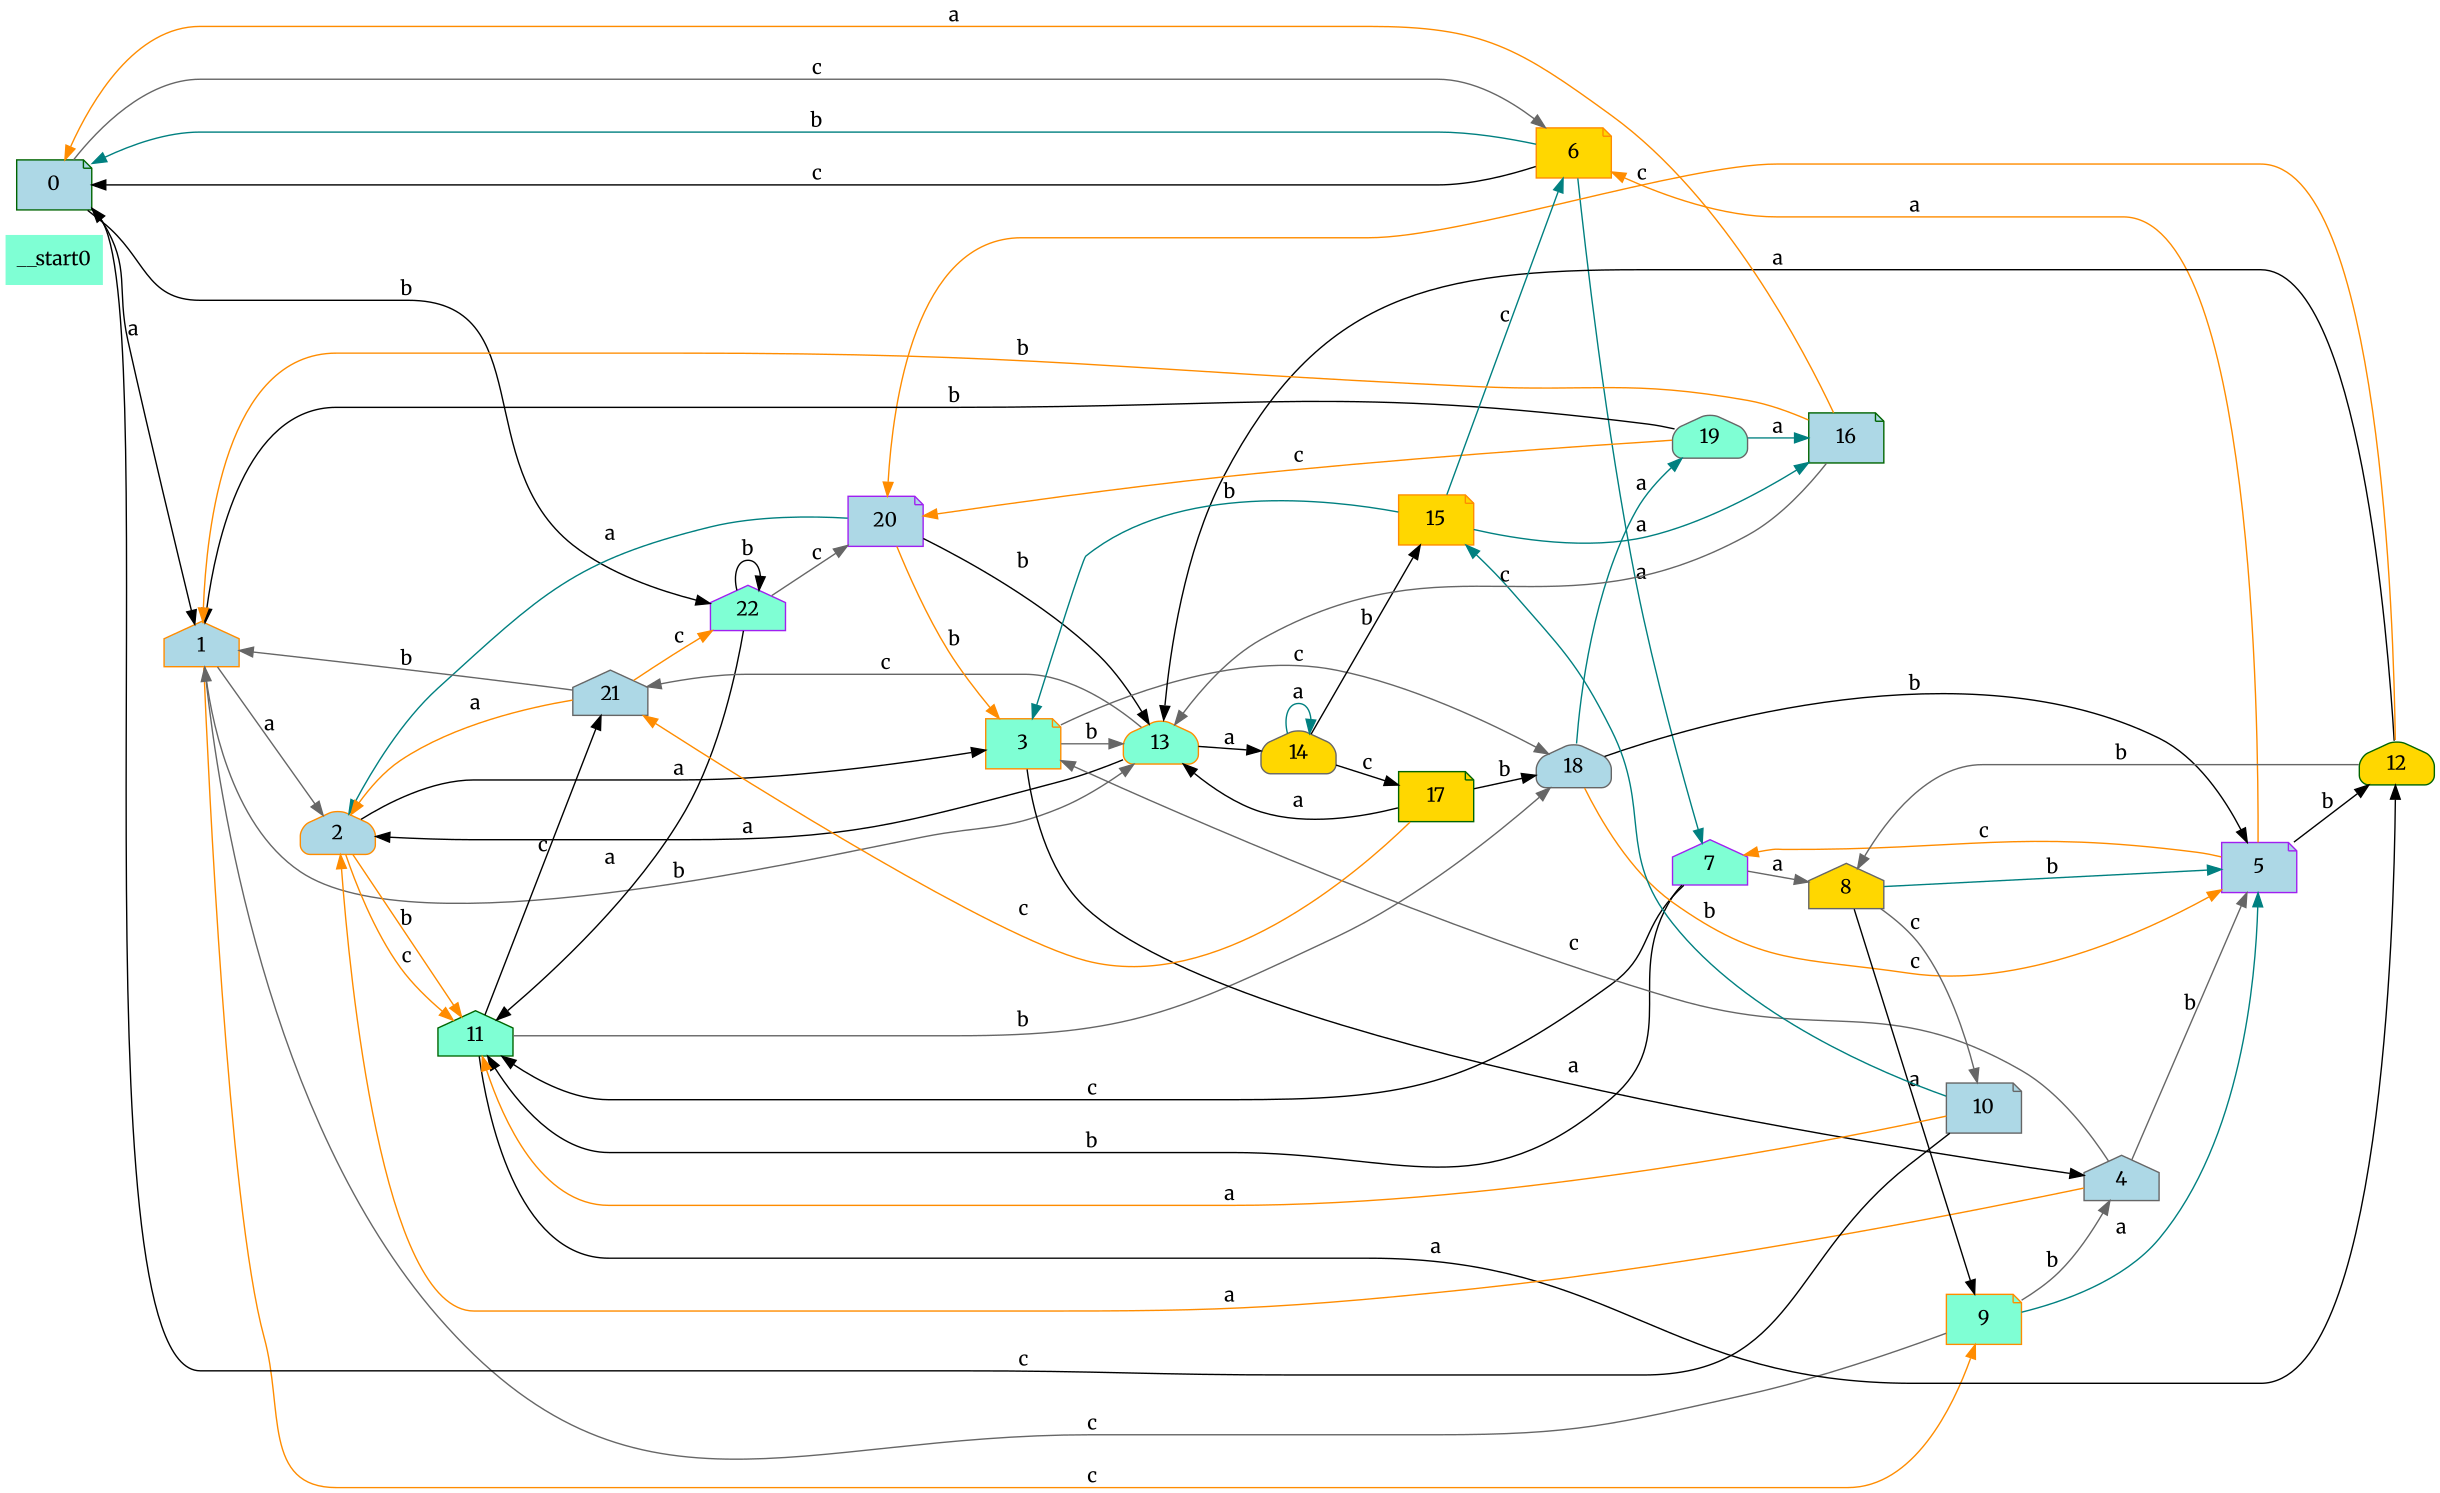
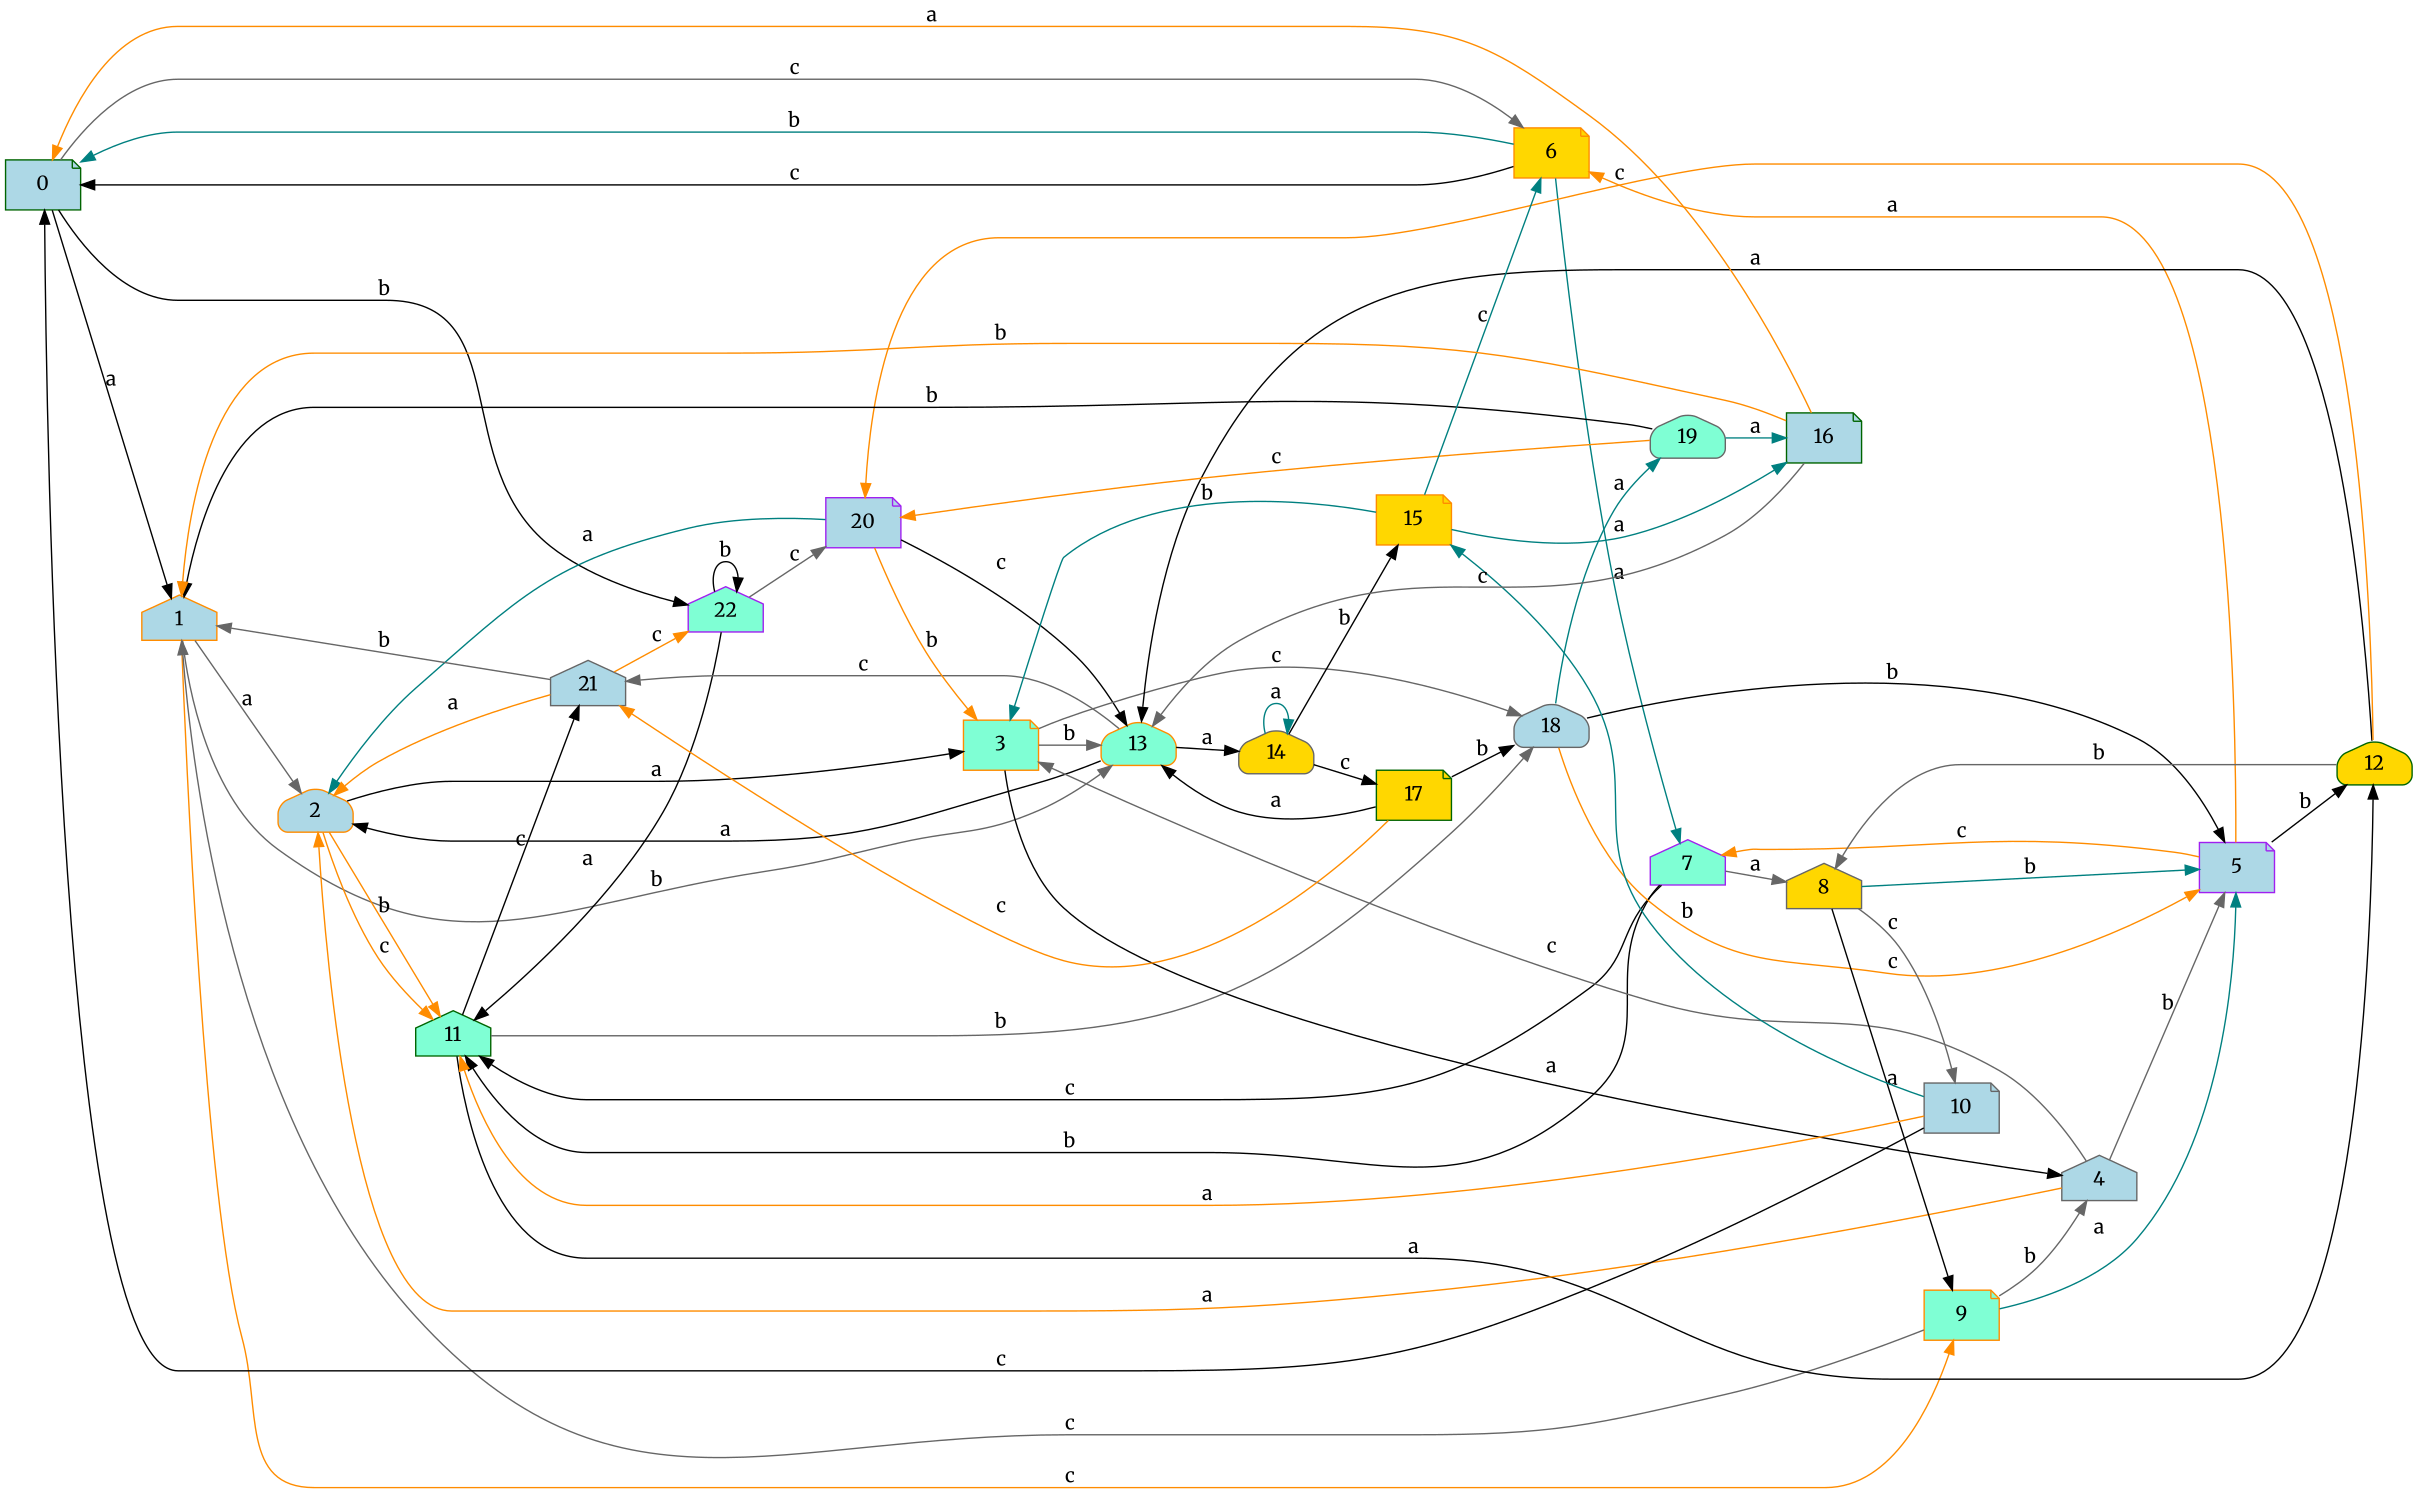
(54, 260) -> none
(1023, 562) -> (1001, 564)
